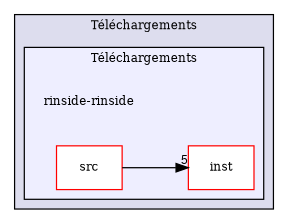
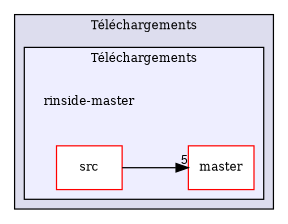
(89, 102) -> (89, 102)
(221, 168) -> (221, 168)
